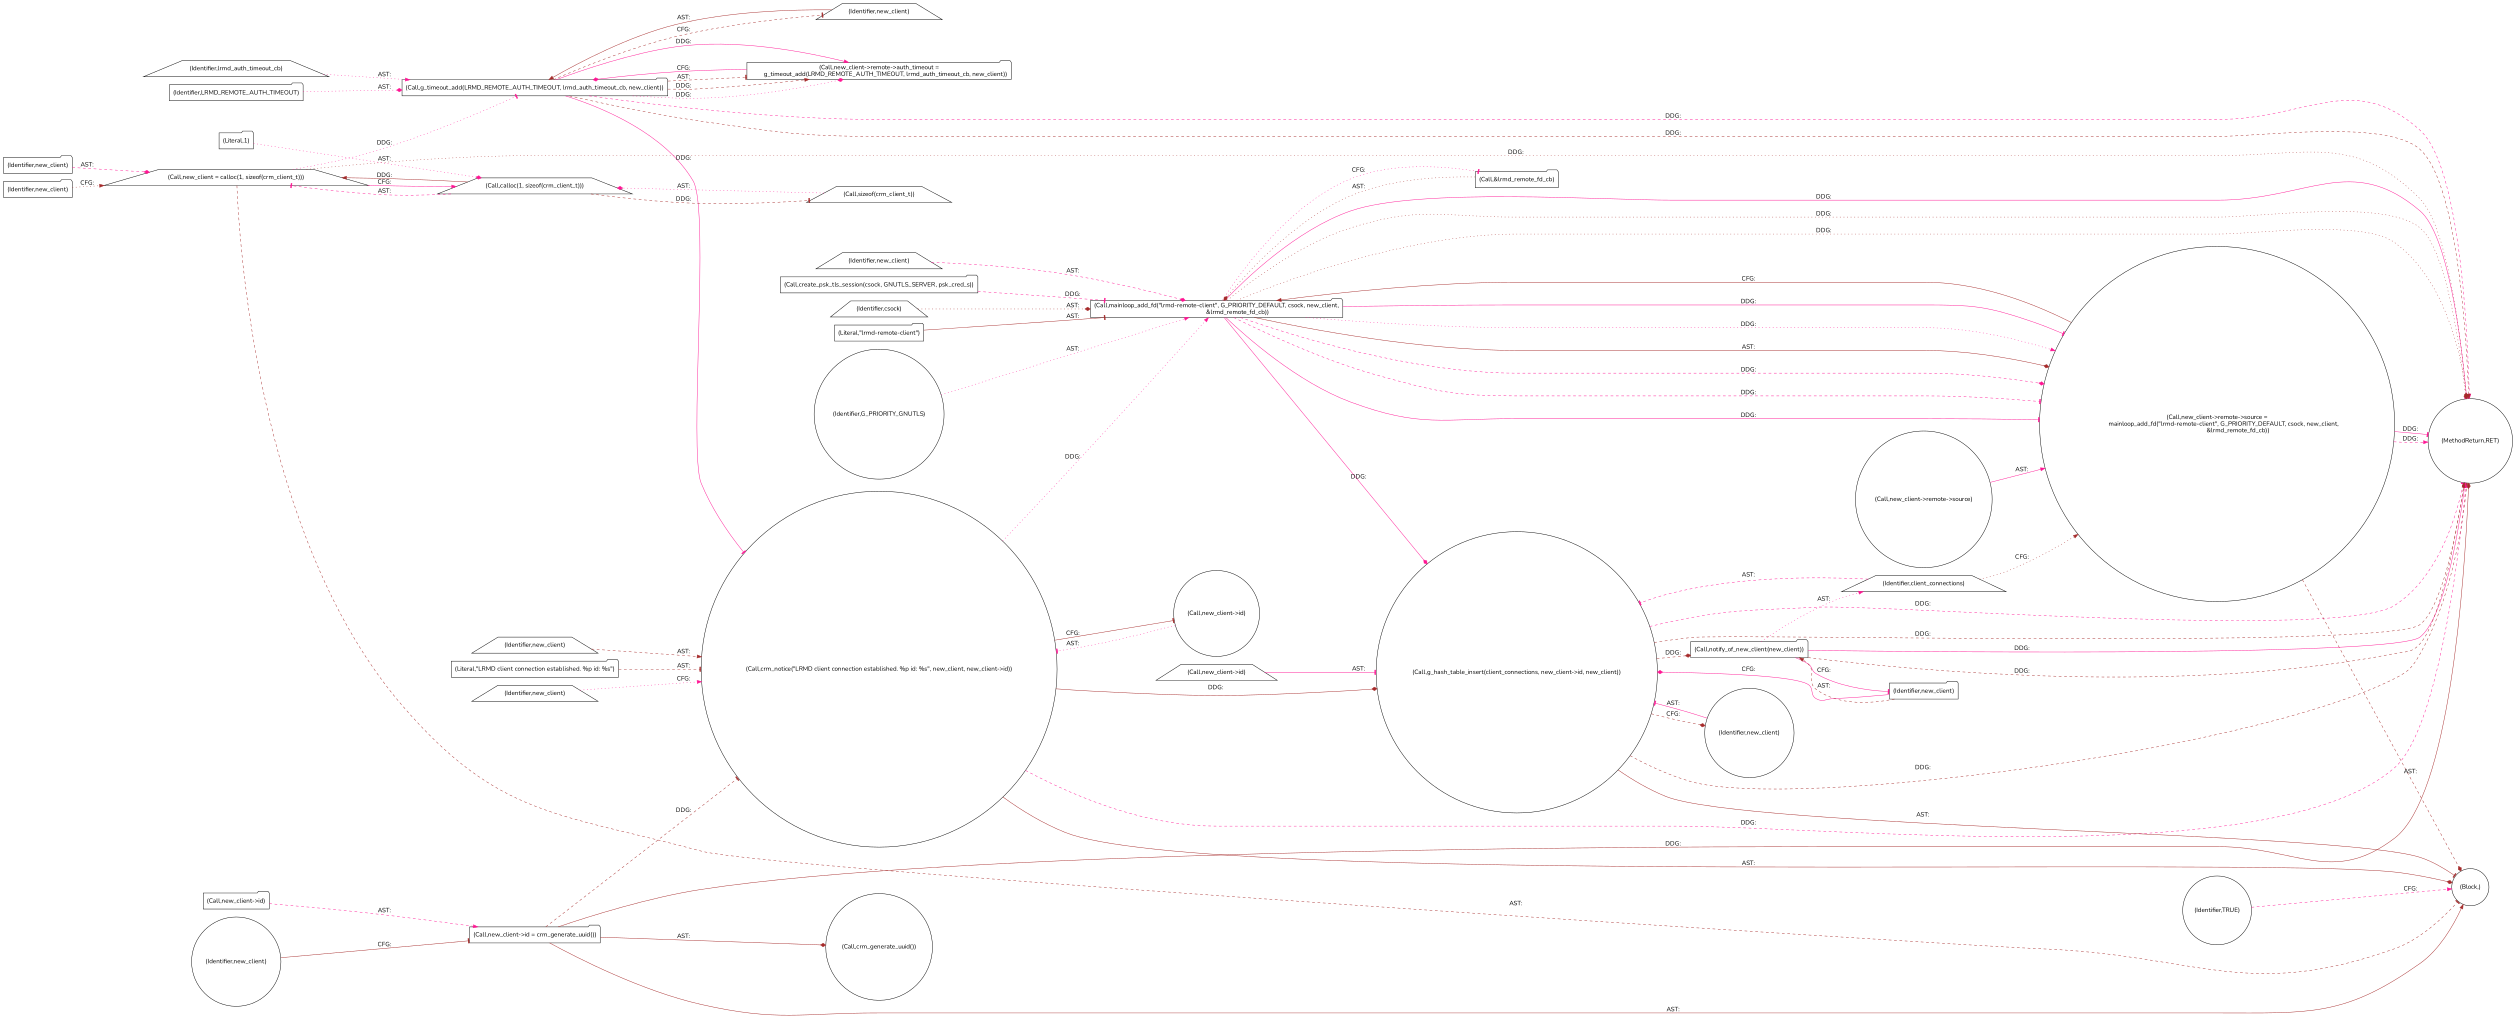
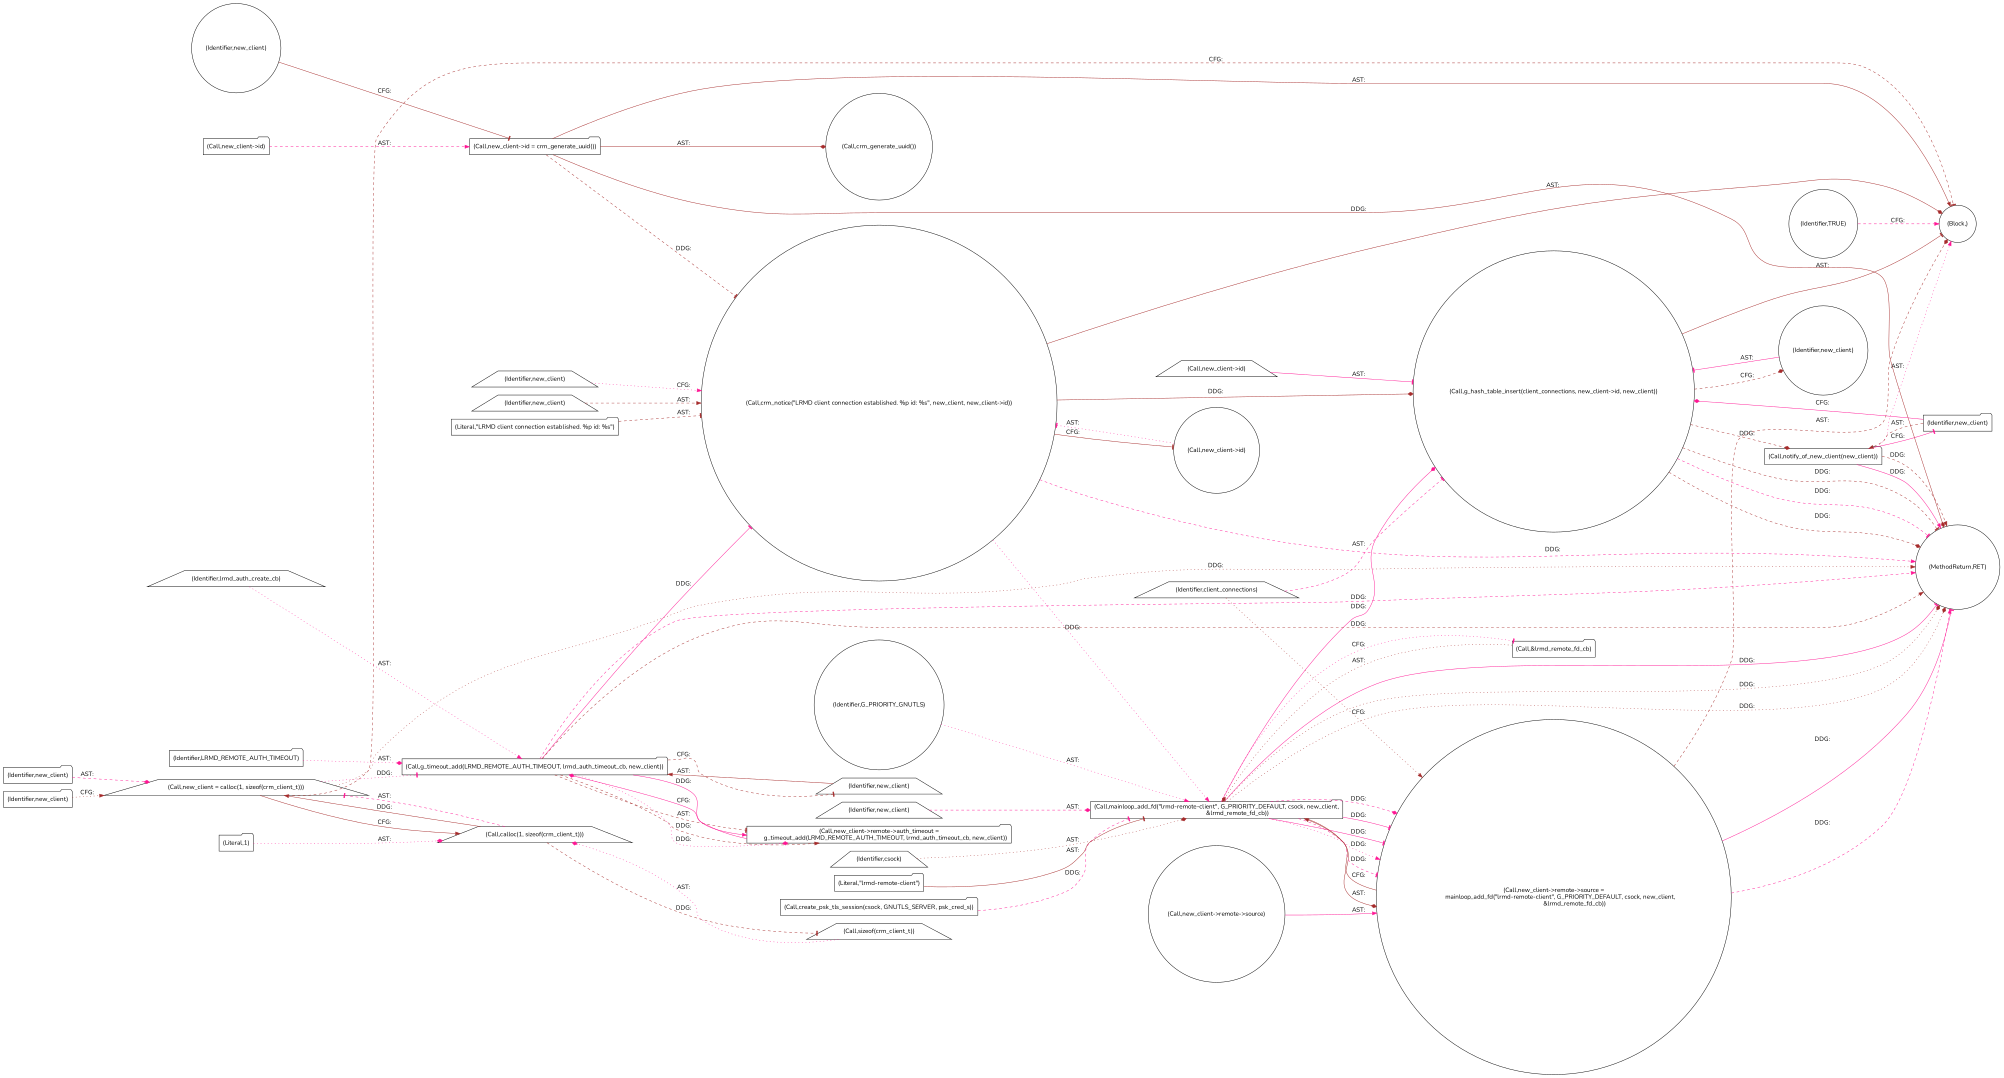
(236, 69) -> (236, 579)
(410, 186) -> (356, 822)
(1808, 613) -> (1913, 349)
(1517, 903) -> (1217, 60)
